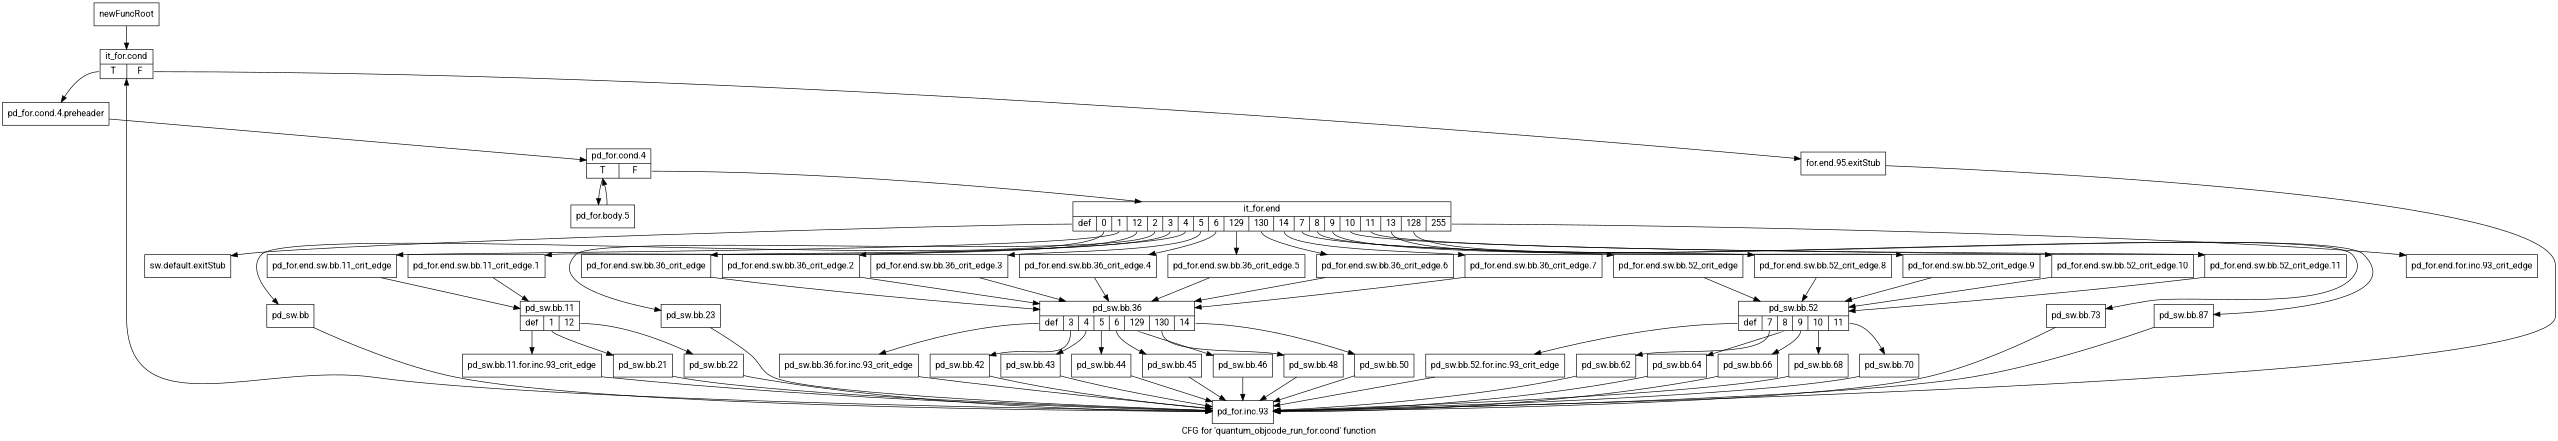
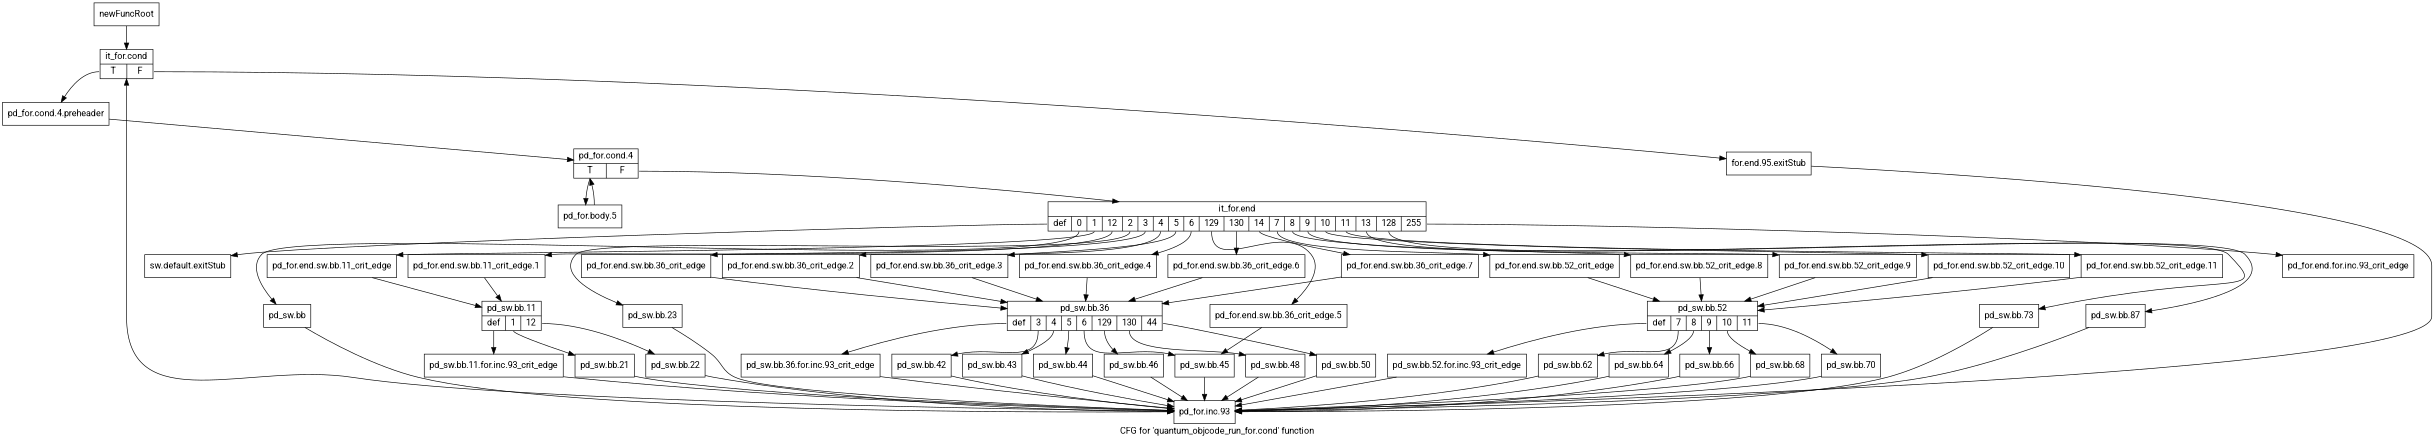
(1184, 288) -> (1249, 336)
(1184, 323) -> (1152, 323)
